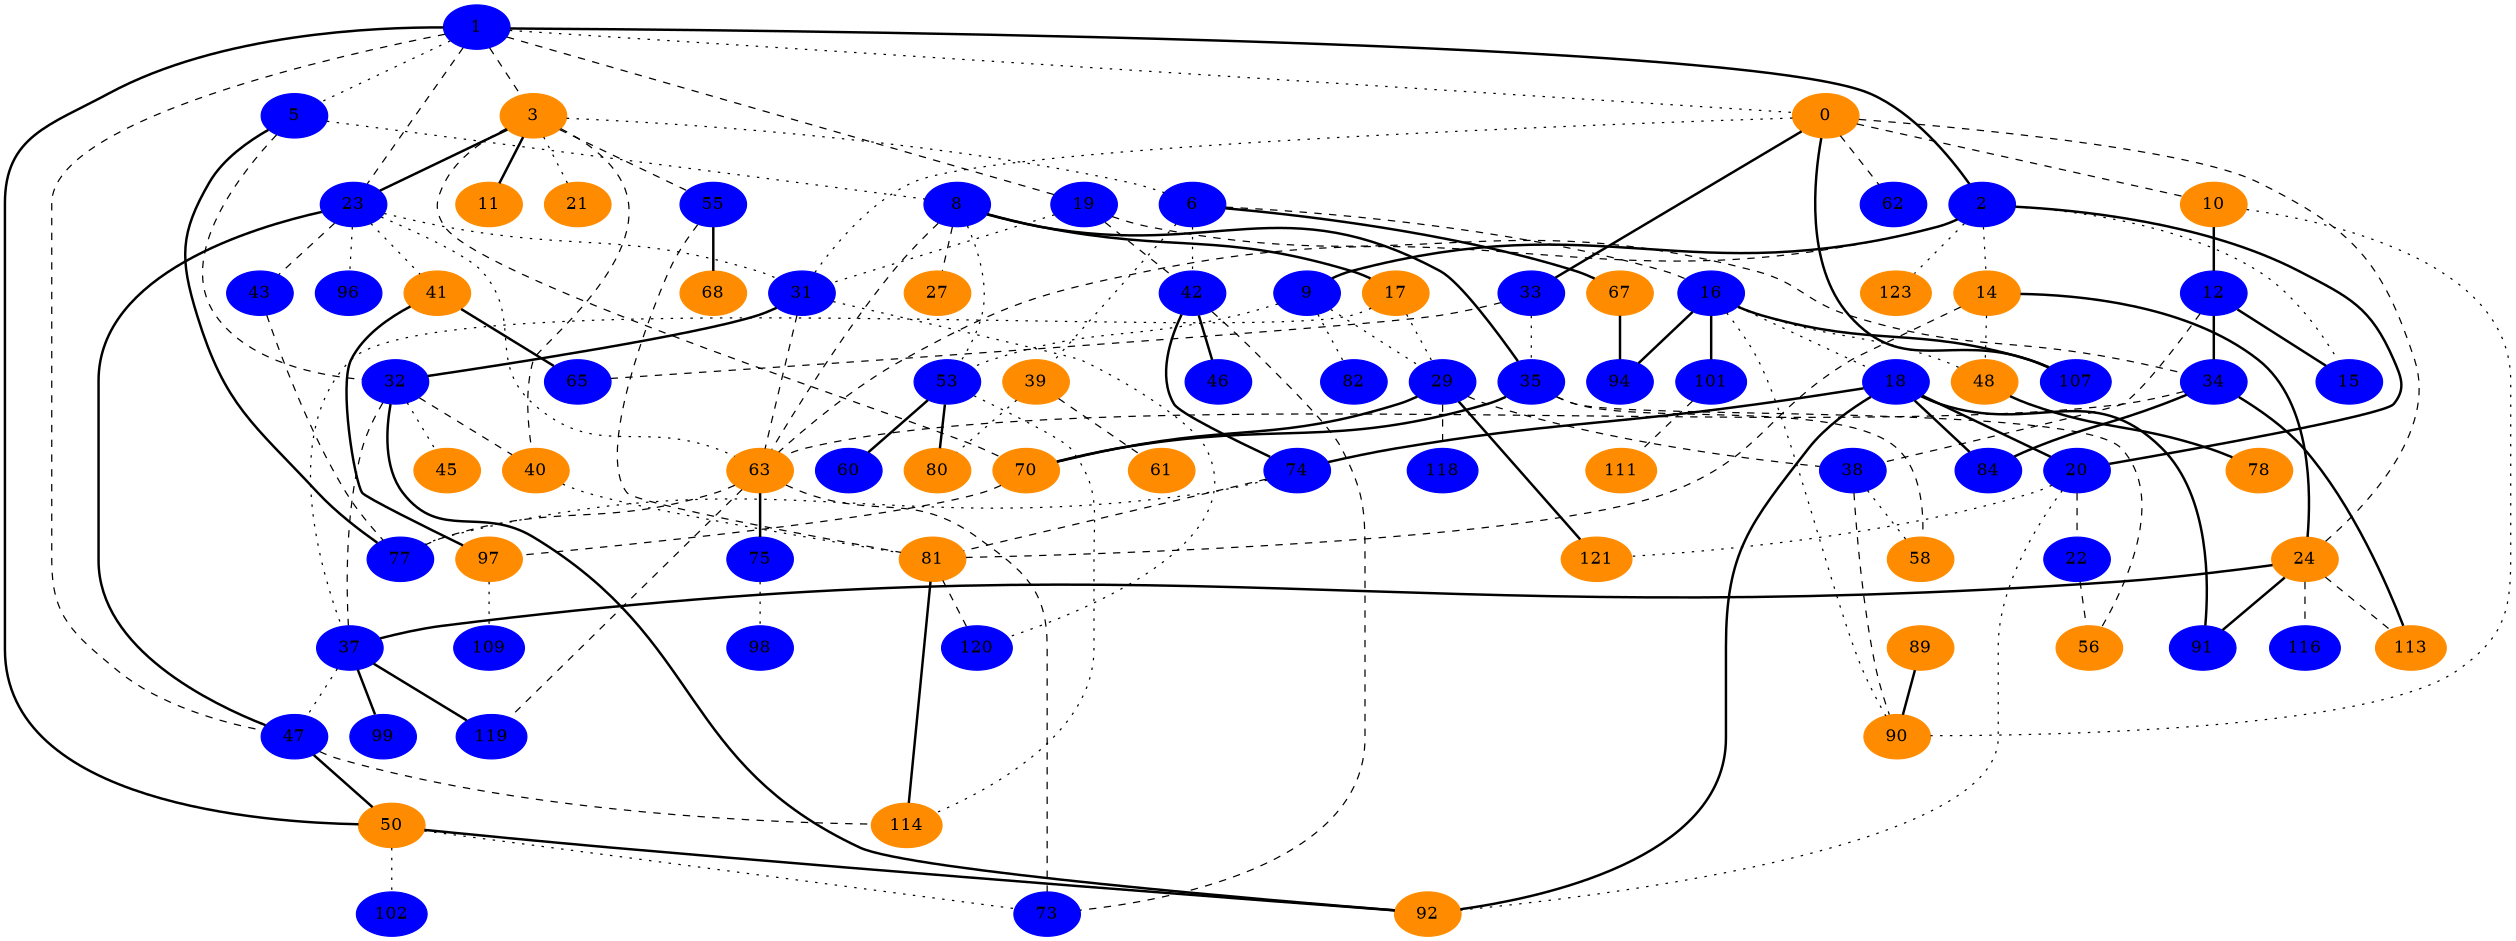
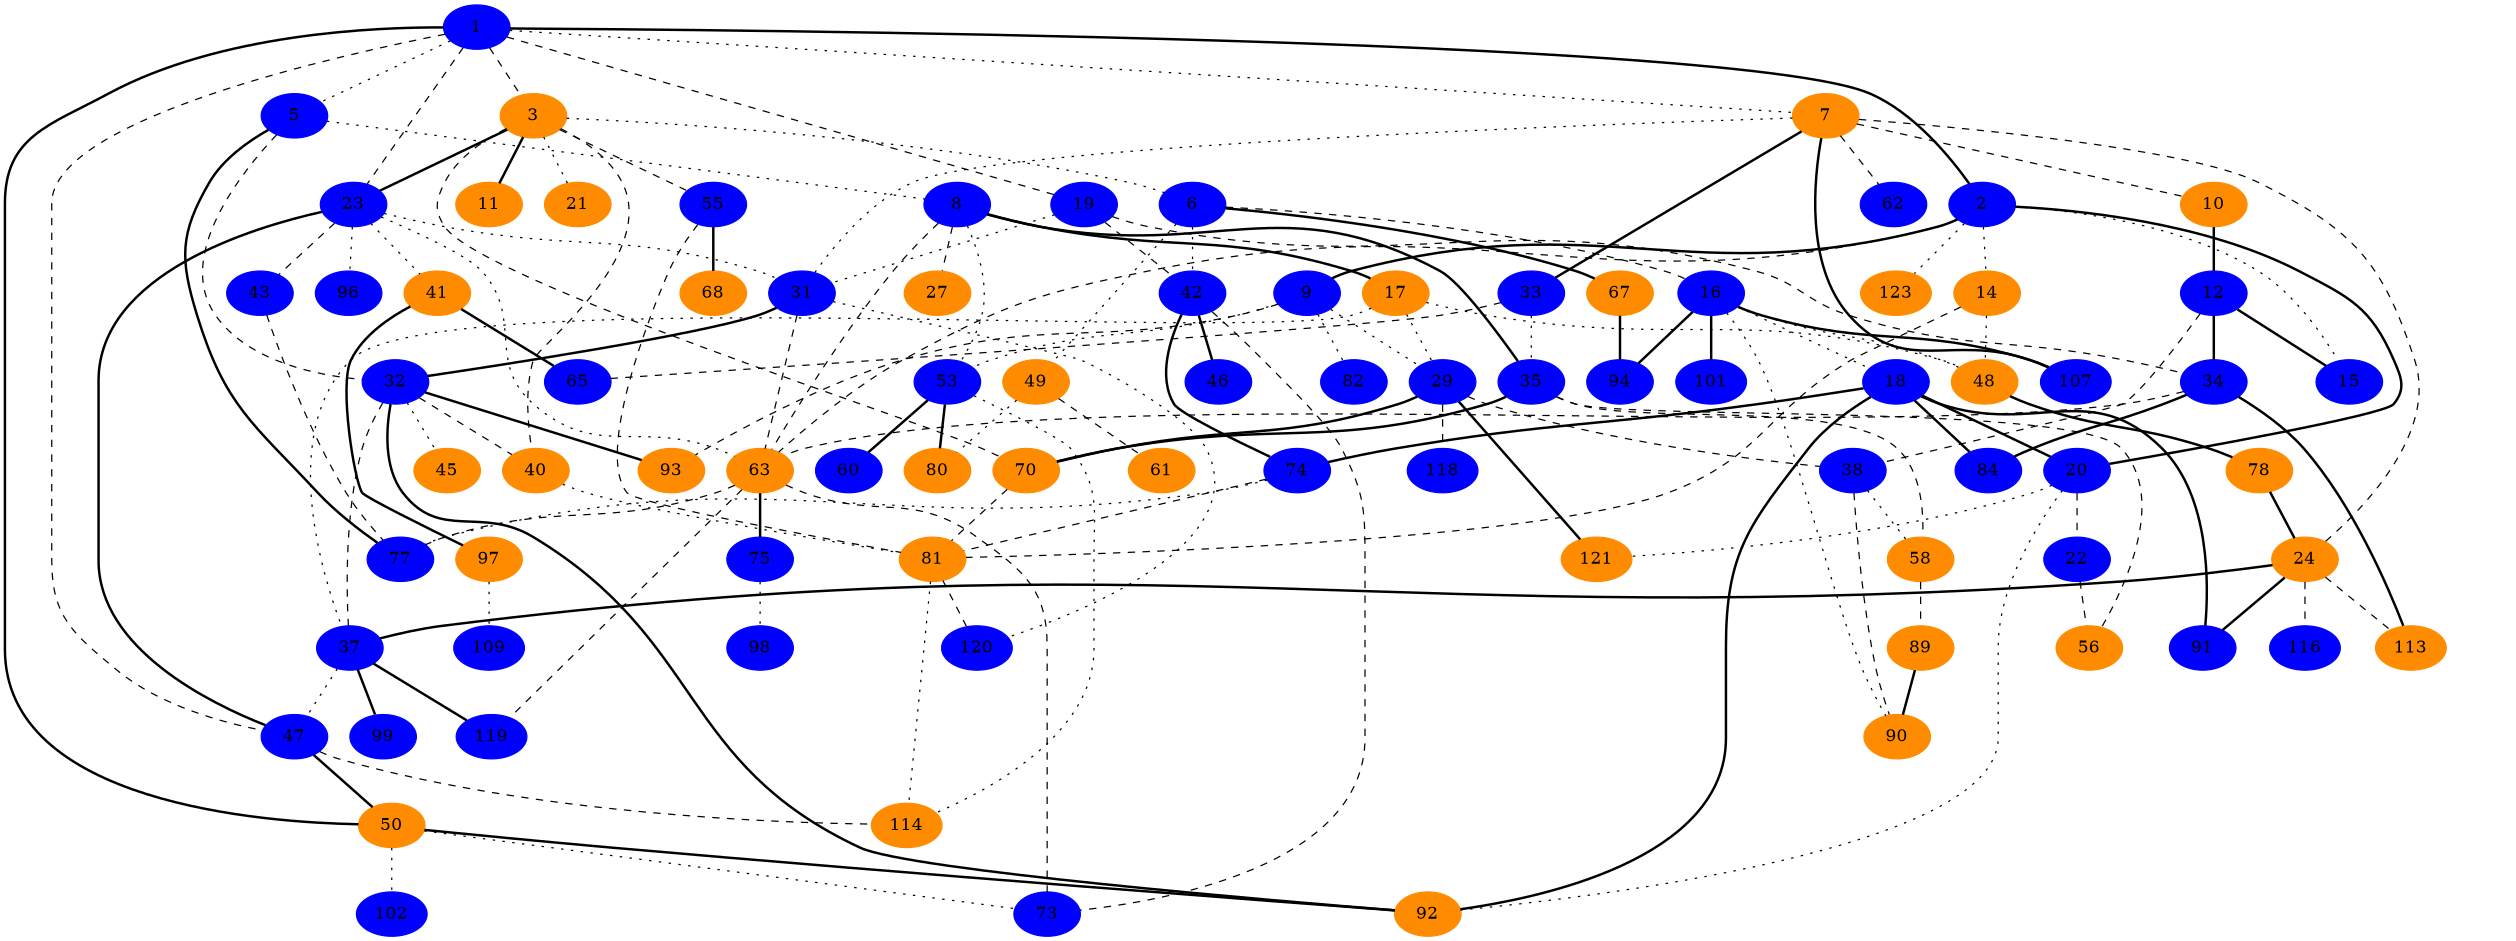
(1826, 116) -> (1826, 116)
none -> (1694, 330)
(2233, 343) -> (2282, 515)
(1036, 382) -> (1036, 382)
none -> (671, 471)
(1621, 471) -> none
(799, 525) -> (978, 516)
none -> (1921, 604)
(2497, 630) -> none
(920, 692) -> (920, 692)
